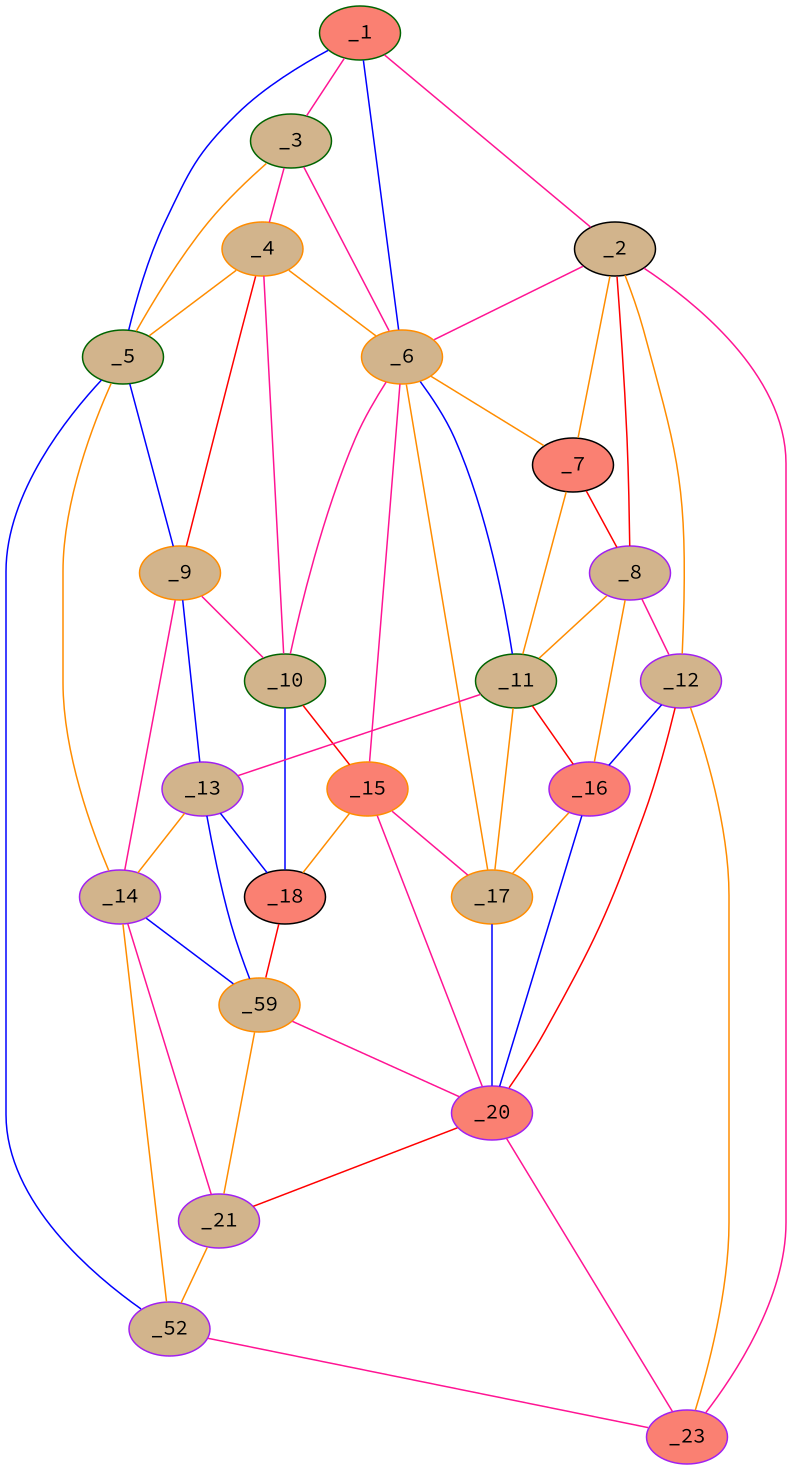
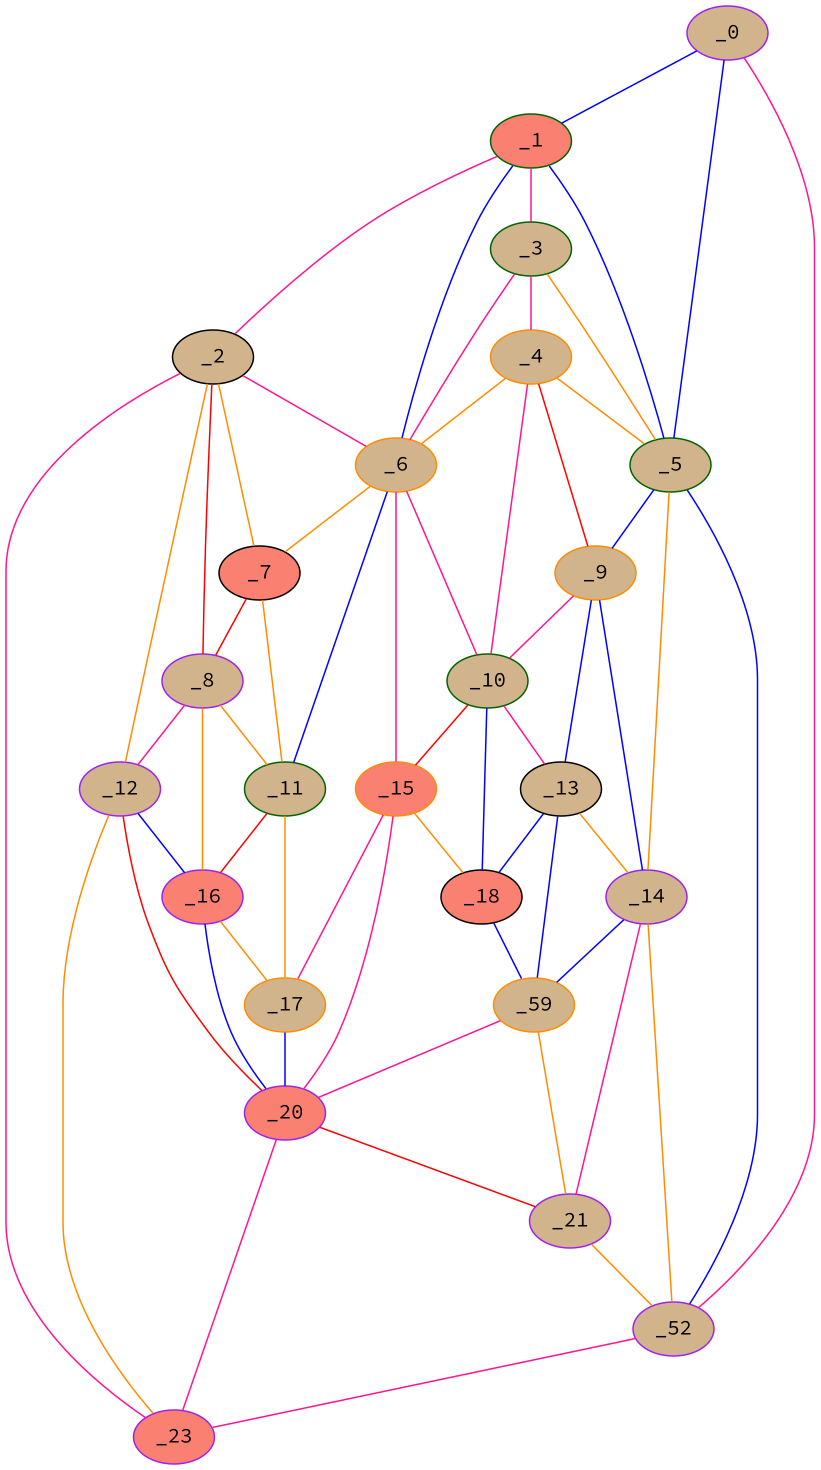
none -> (728, 33)
(447, 627) -> none
(150, 735) -> (621, 735)
(359, 735) -> (524, 735)
(202, 789) -> (561, 789)
(272, 951) -> (508, 951)
